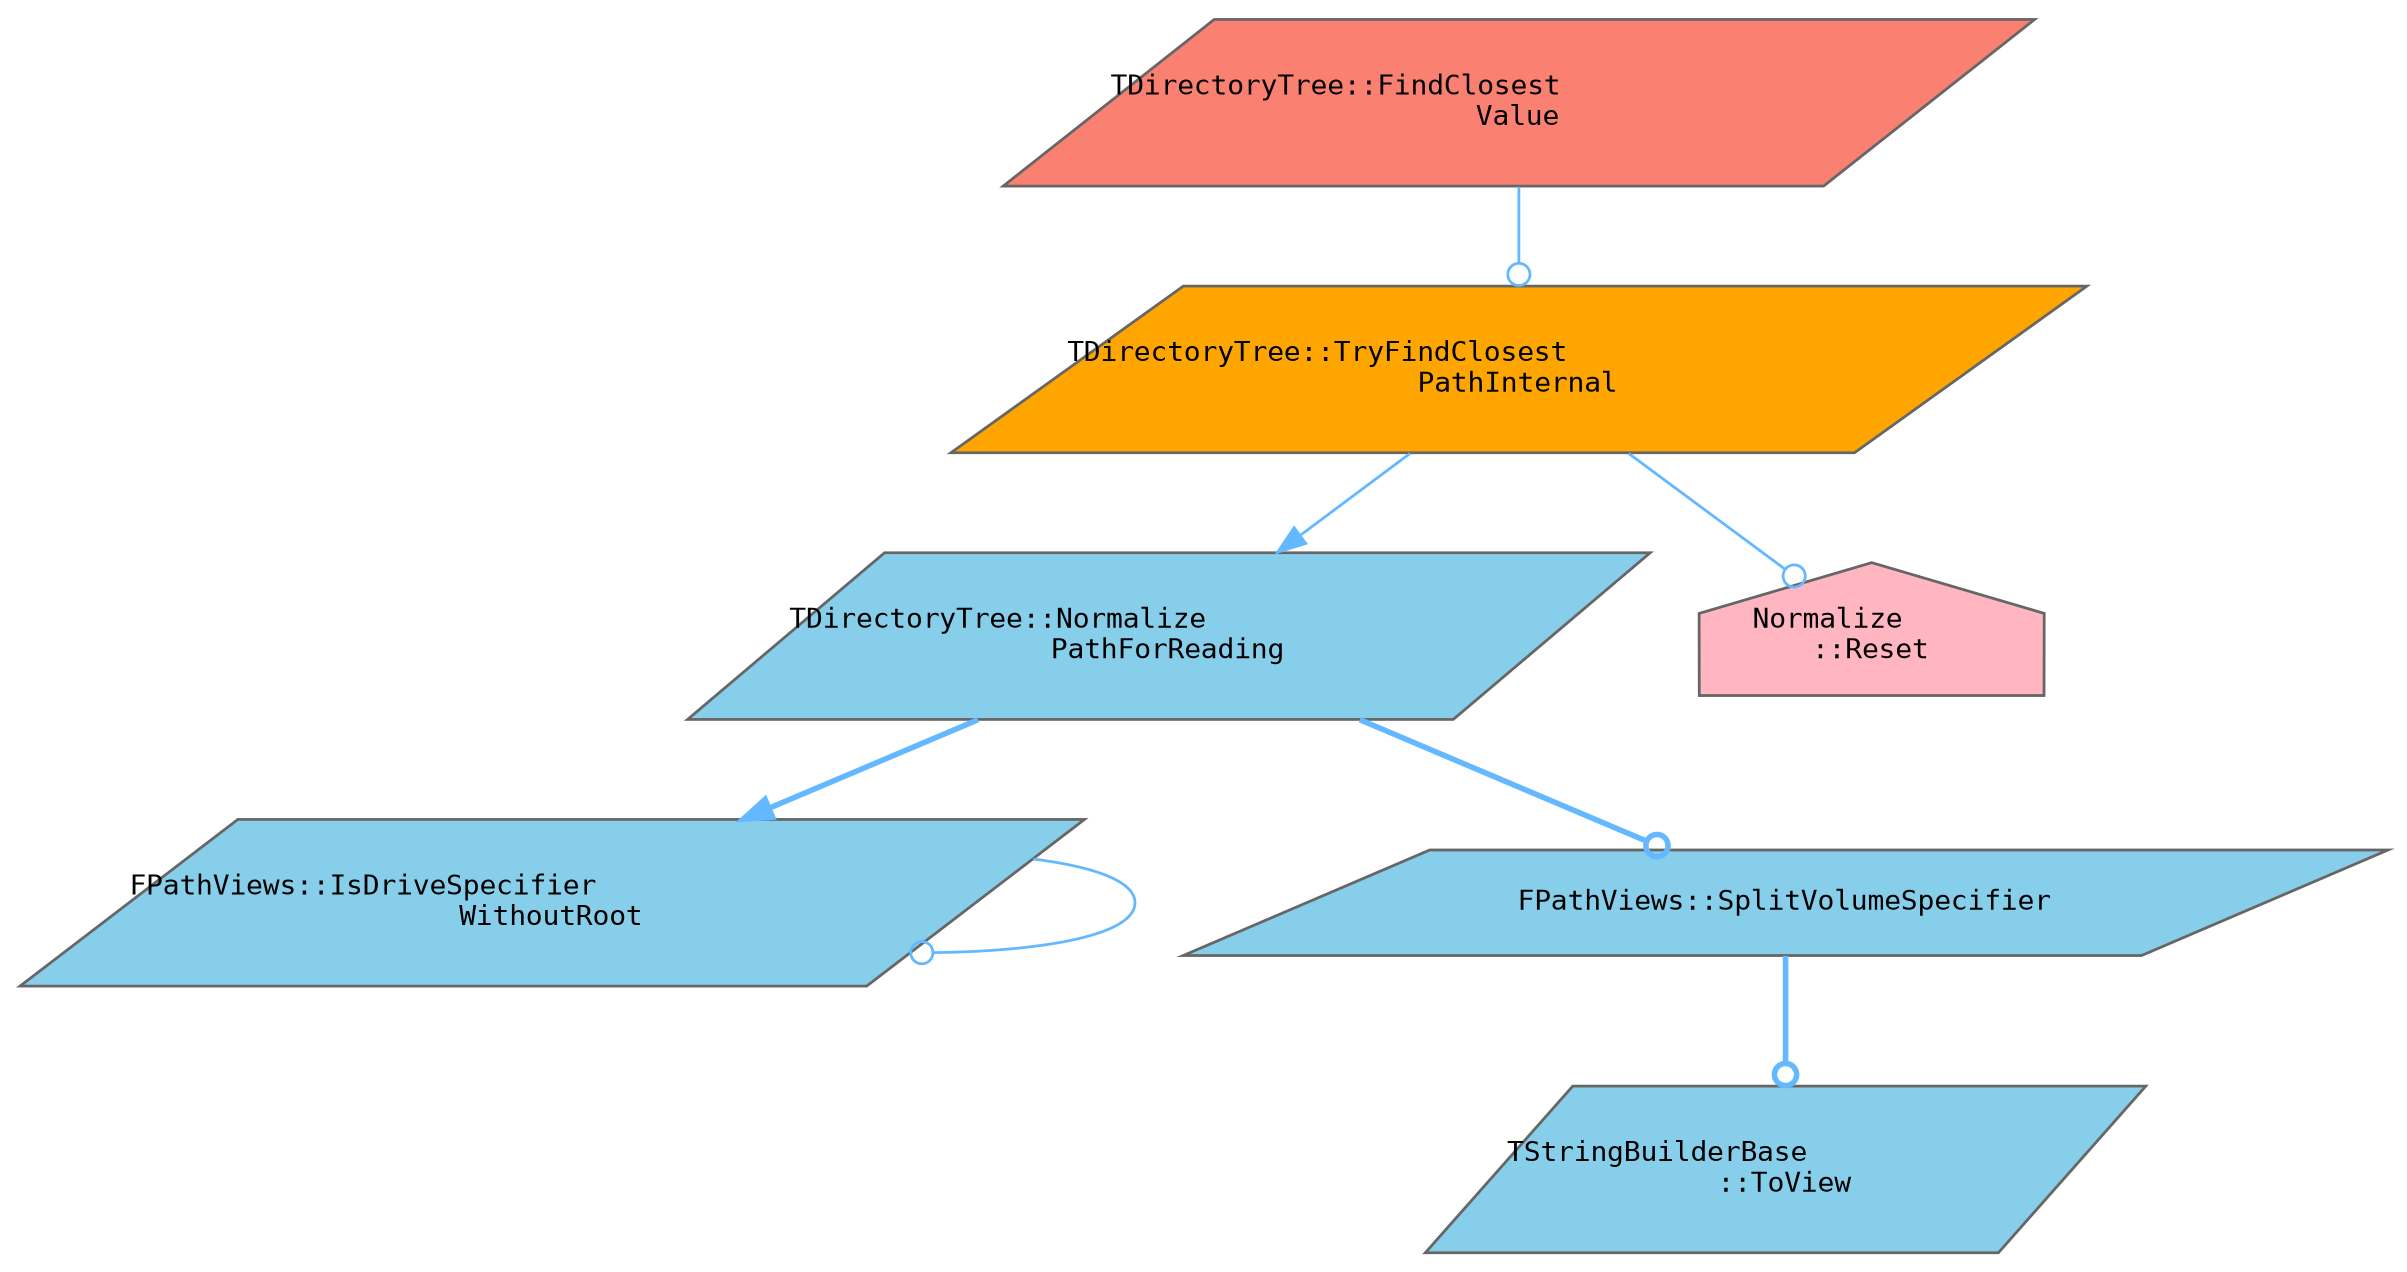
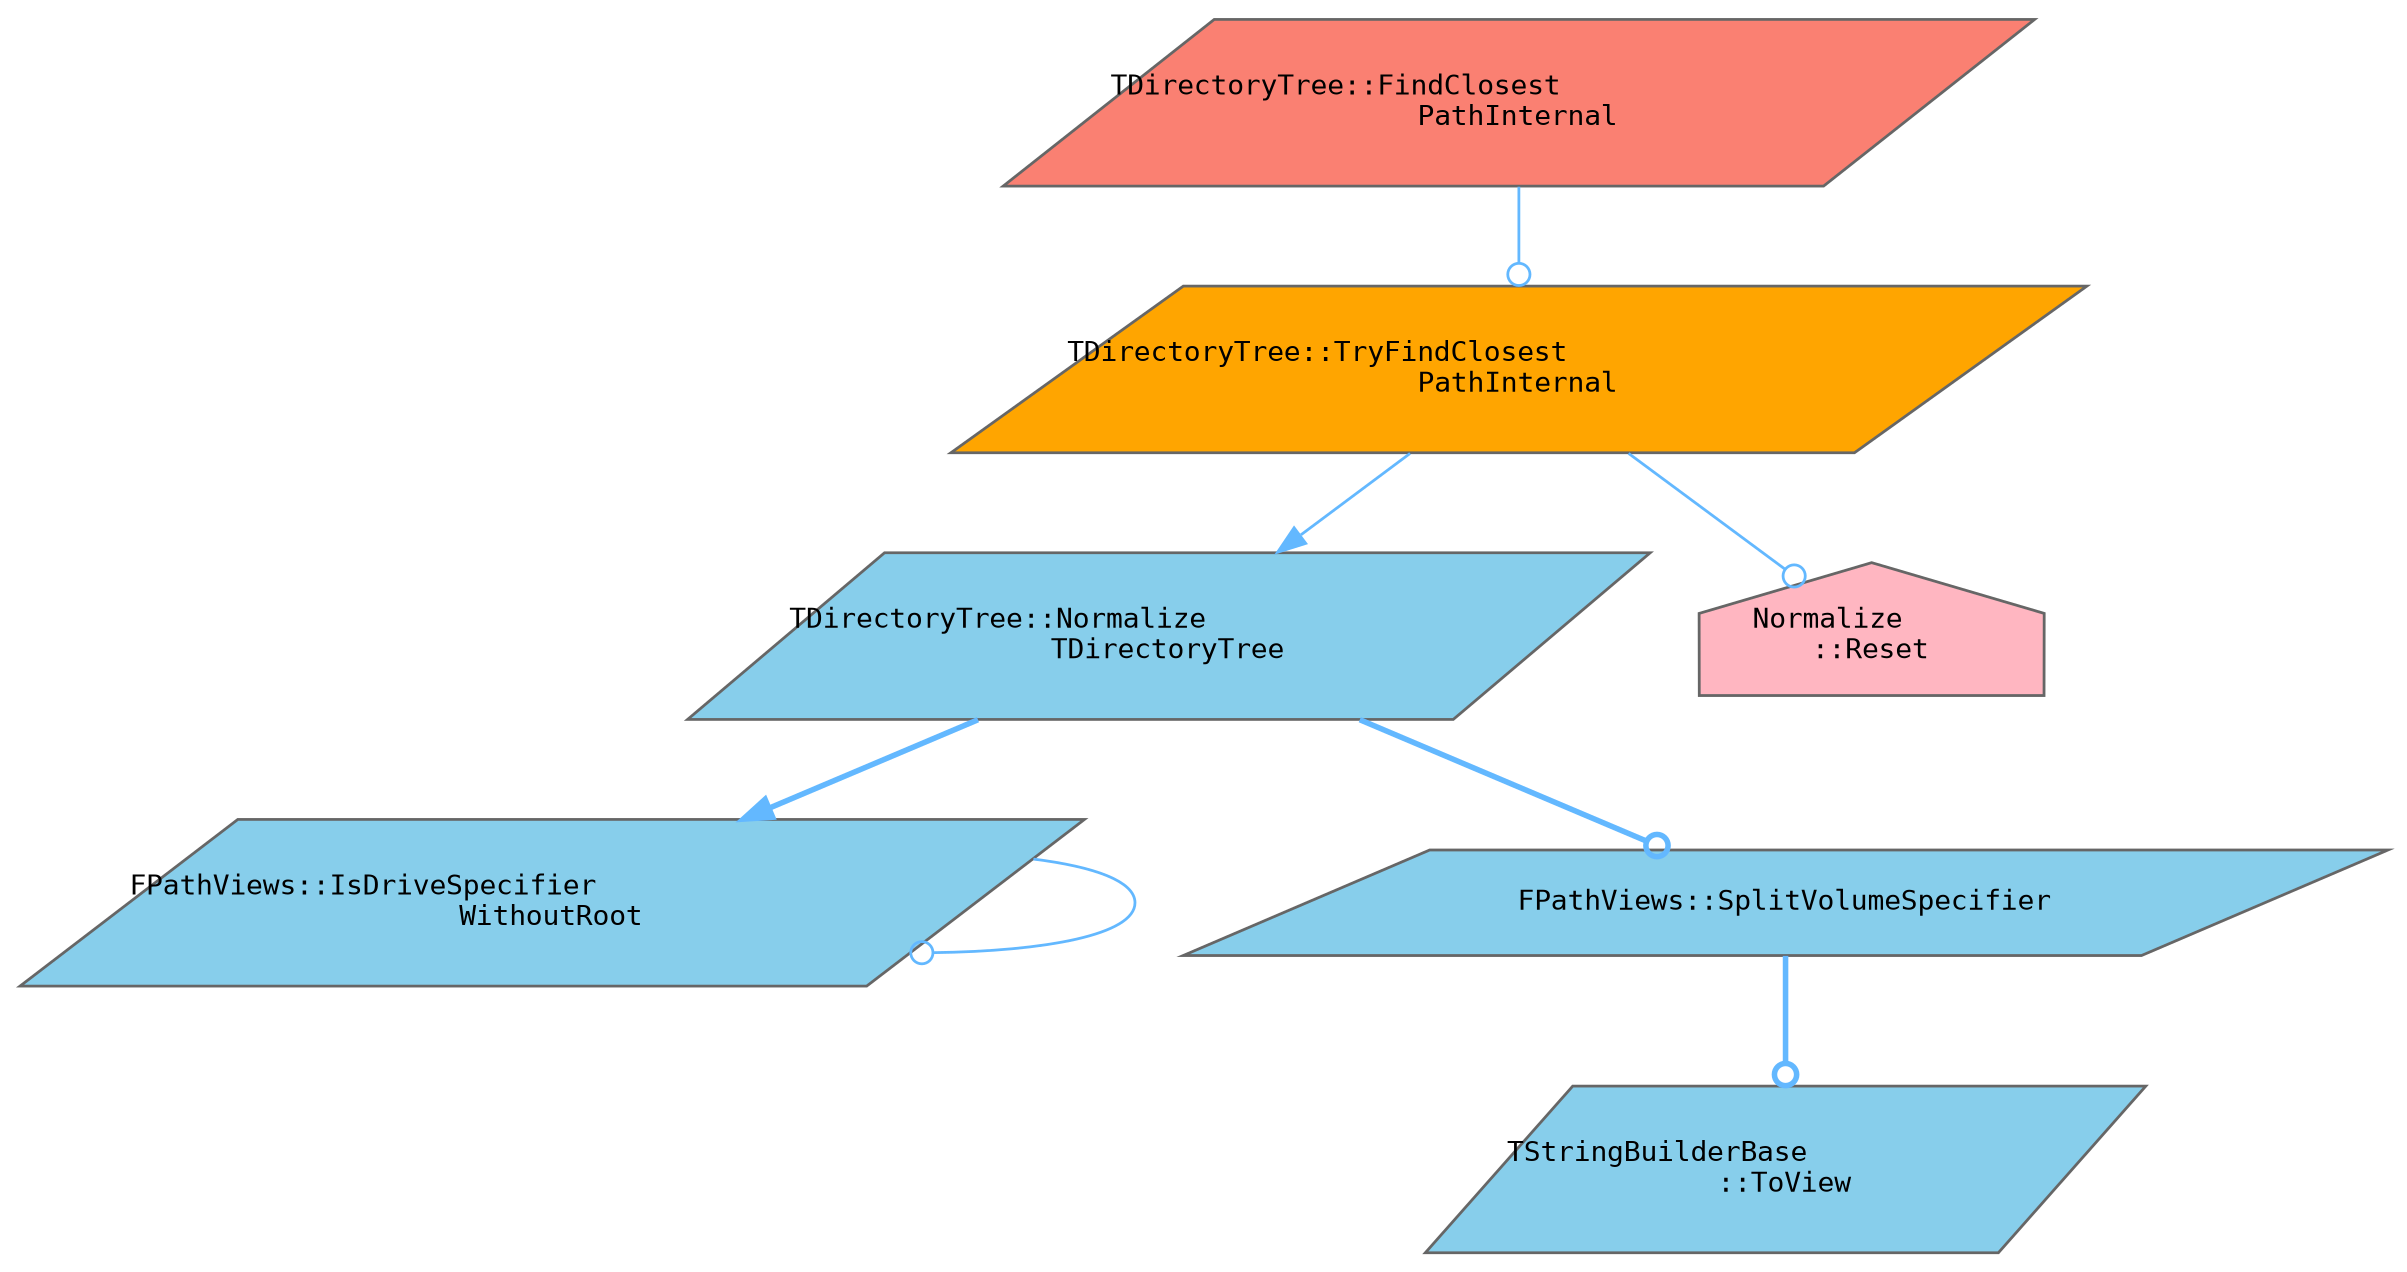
(1519, 103) -> (1519, 103)
(1169, 636) -> (1169, 636)
